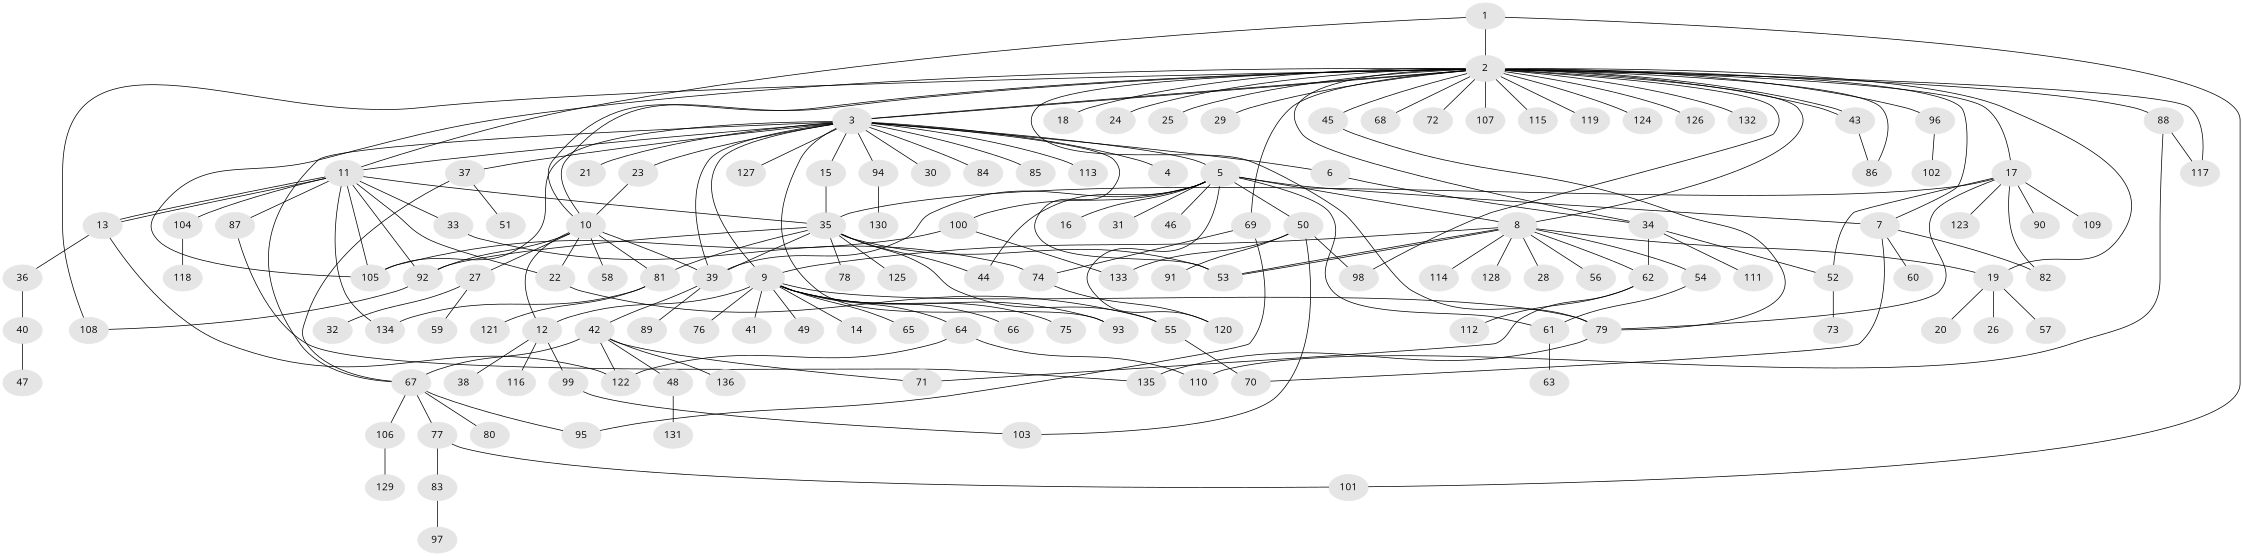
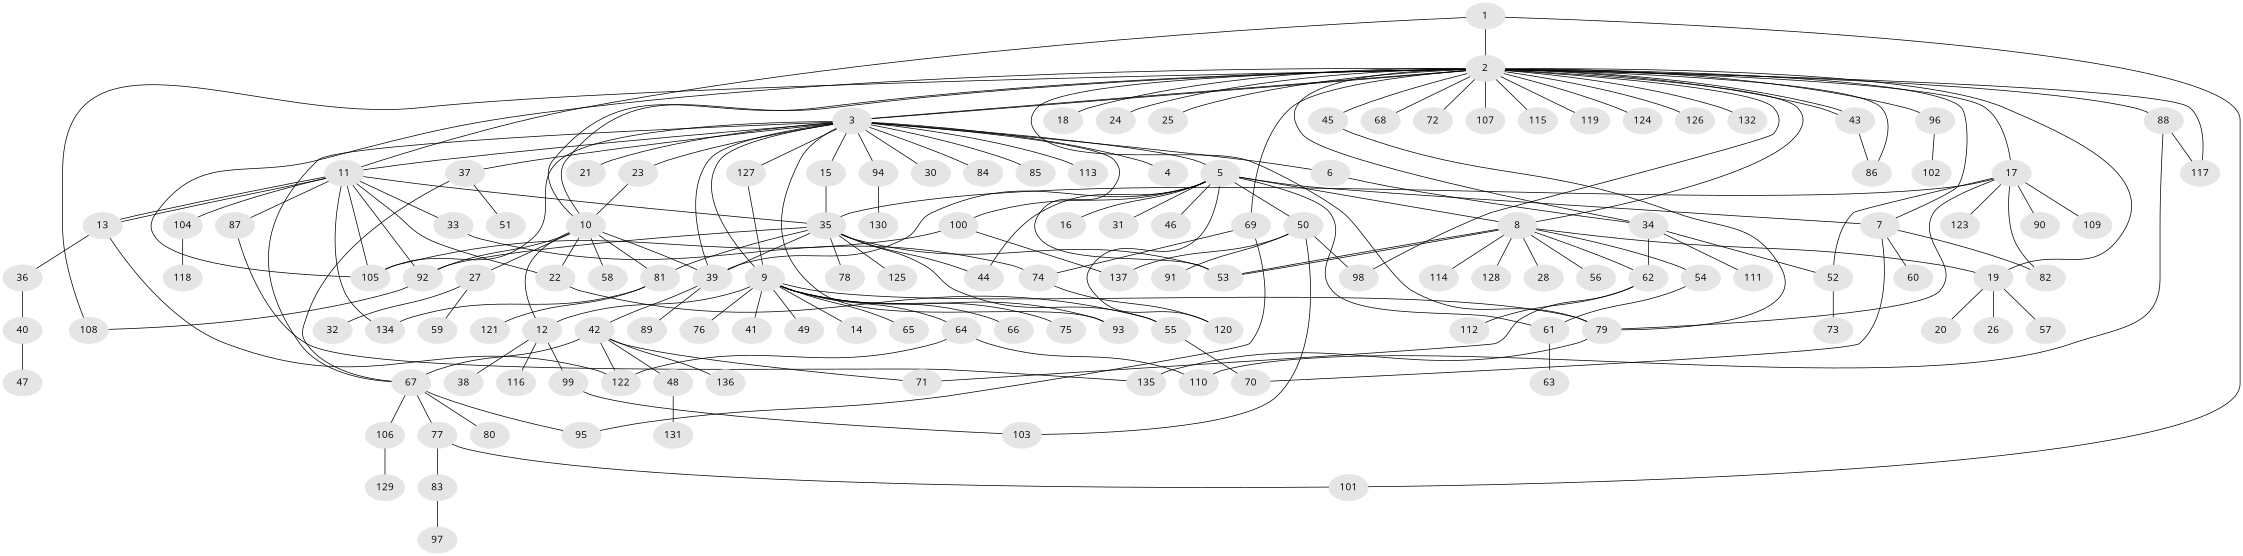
(1220, 121) -> none
(1140, 244) -> (755, 226)
(1119, 278) -> (1119, 278)
